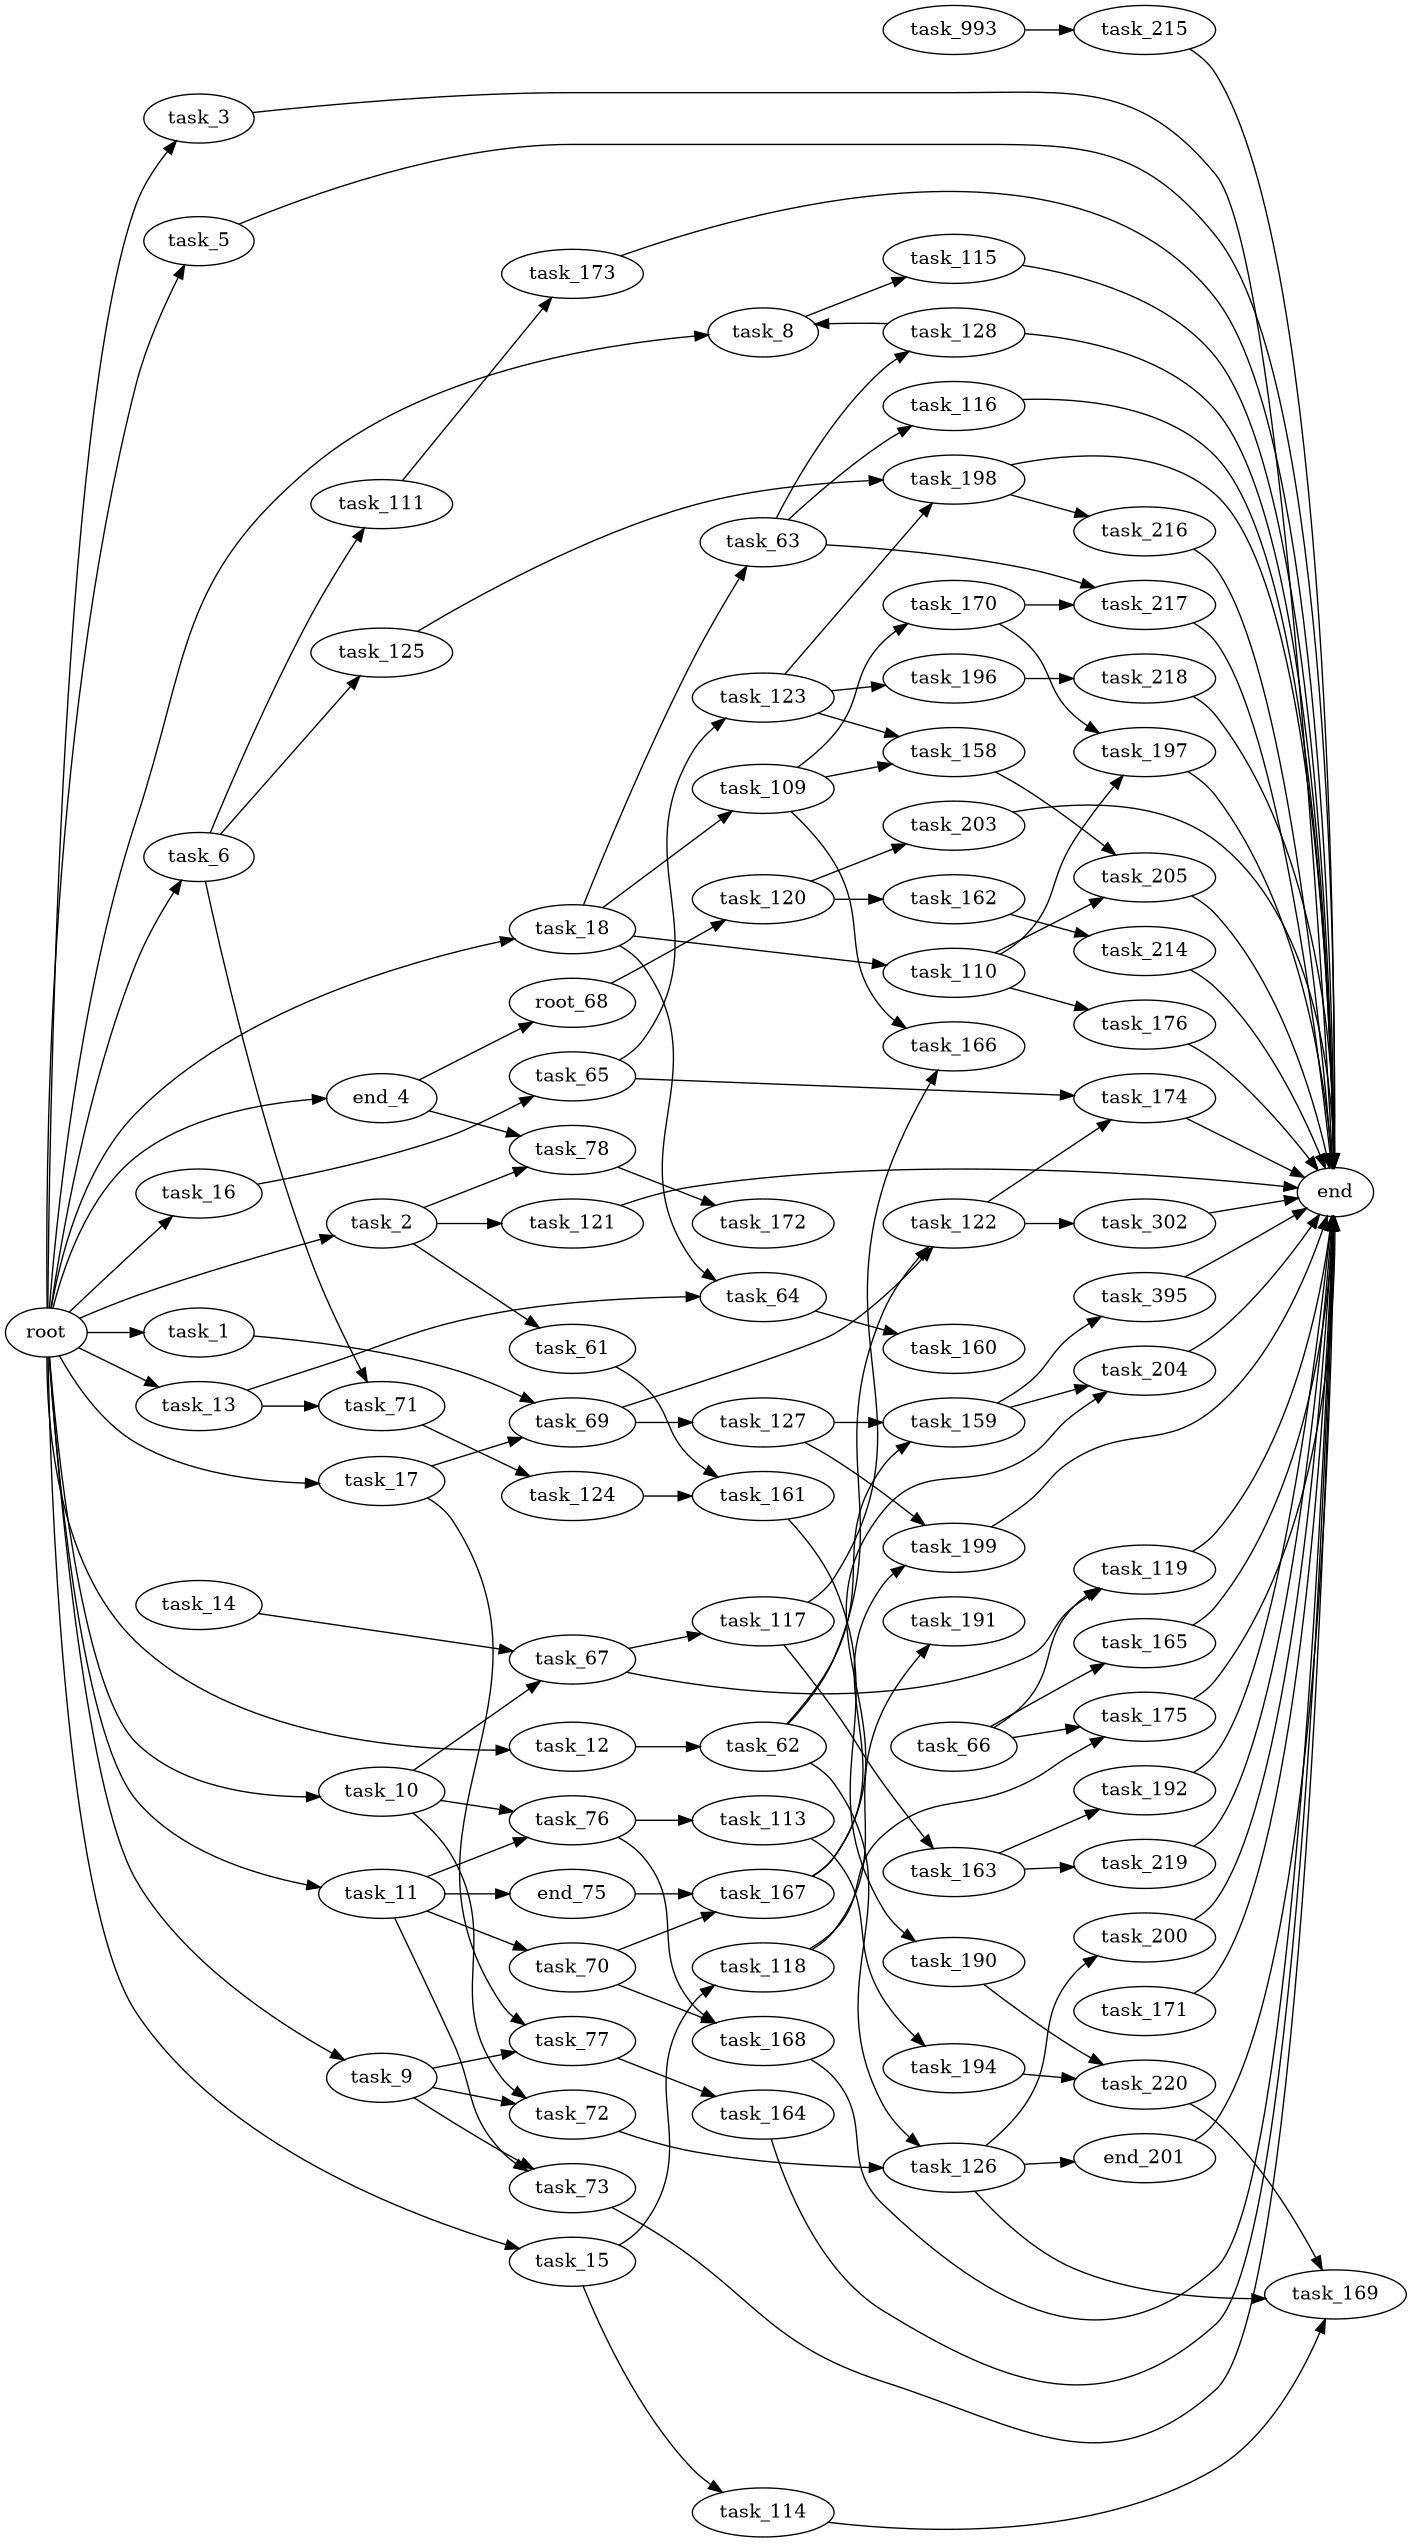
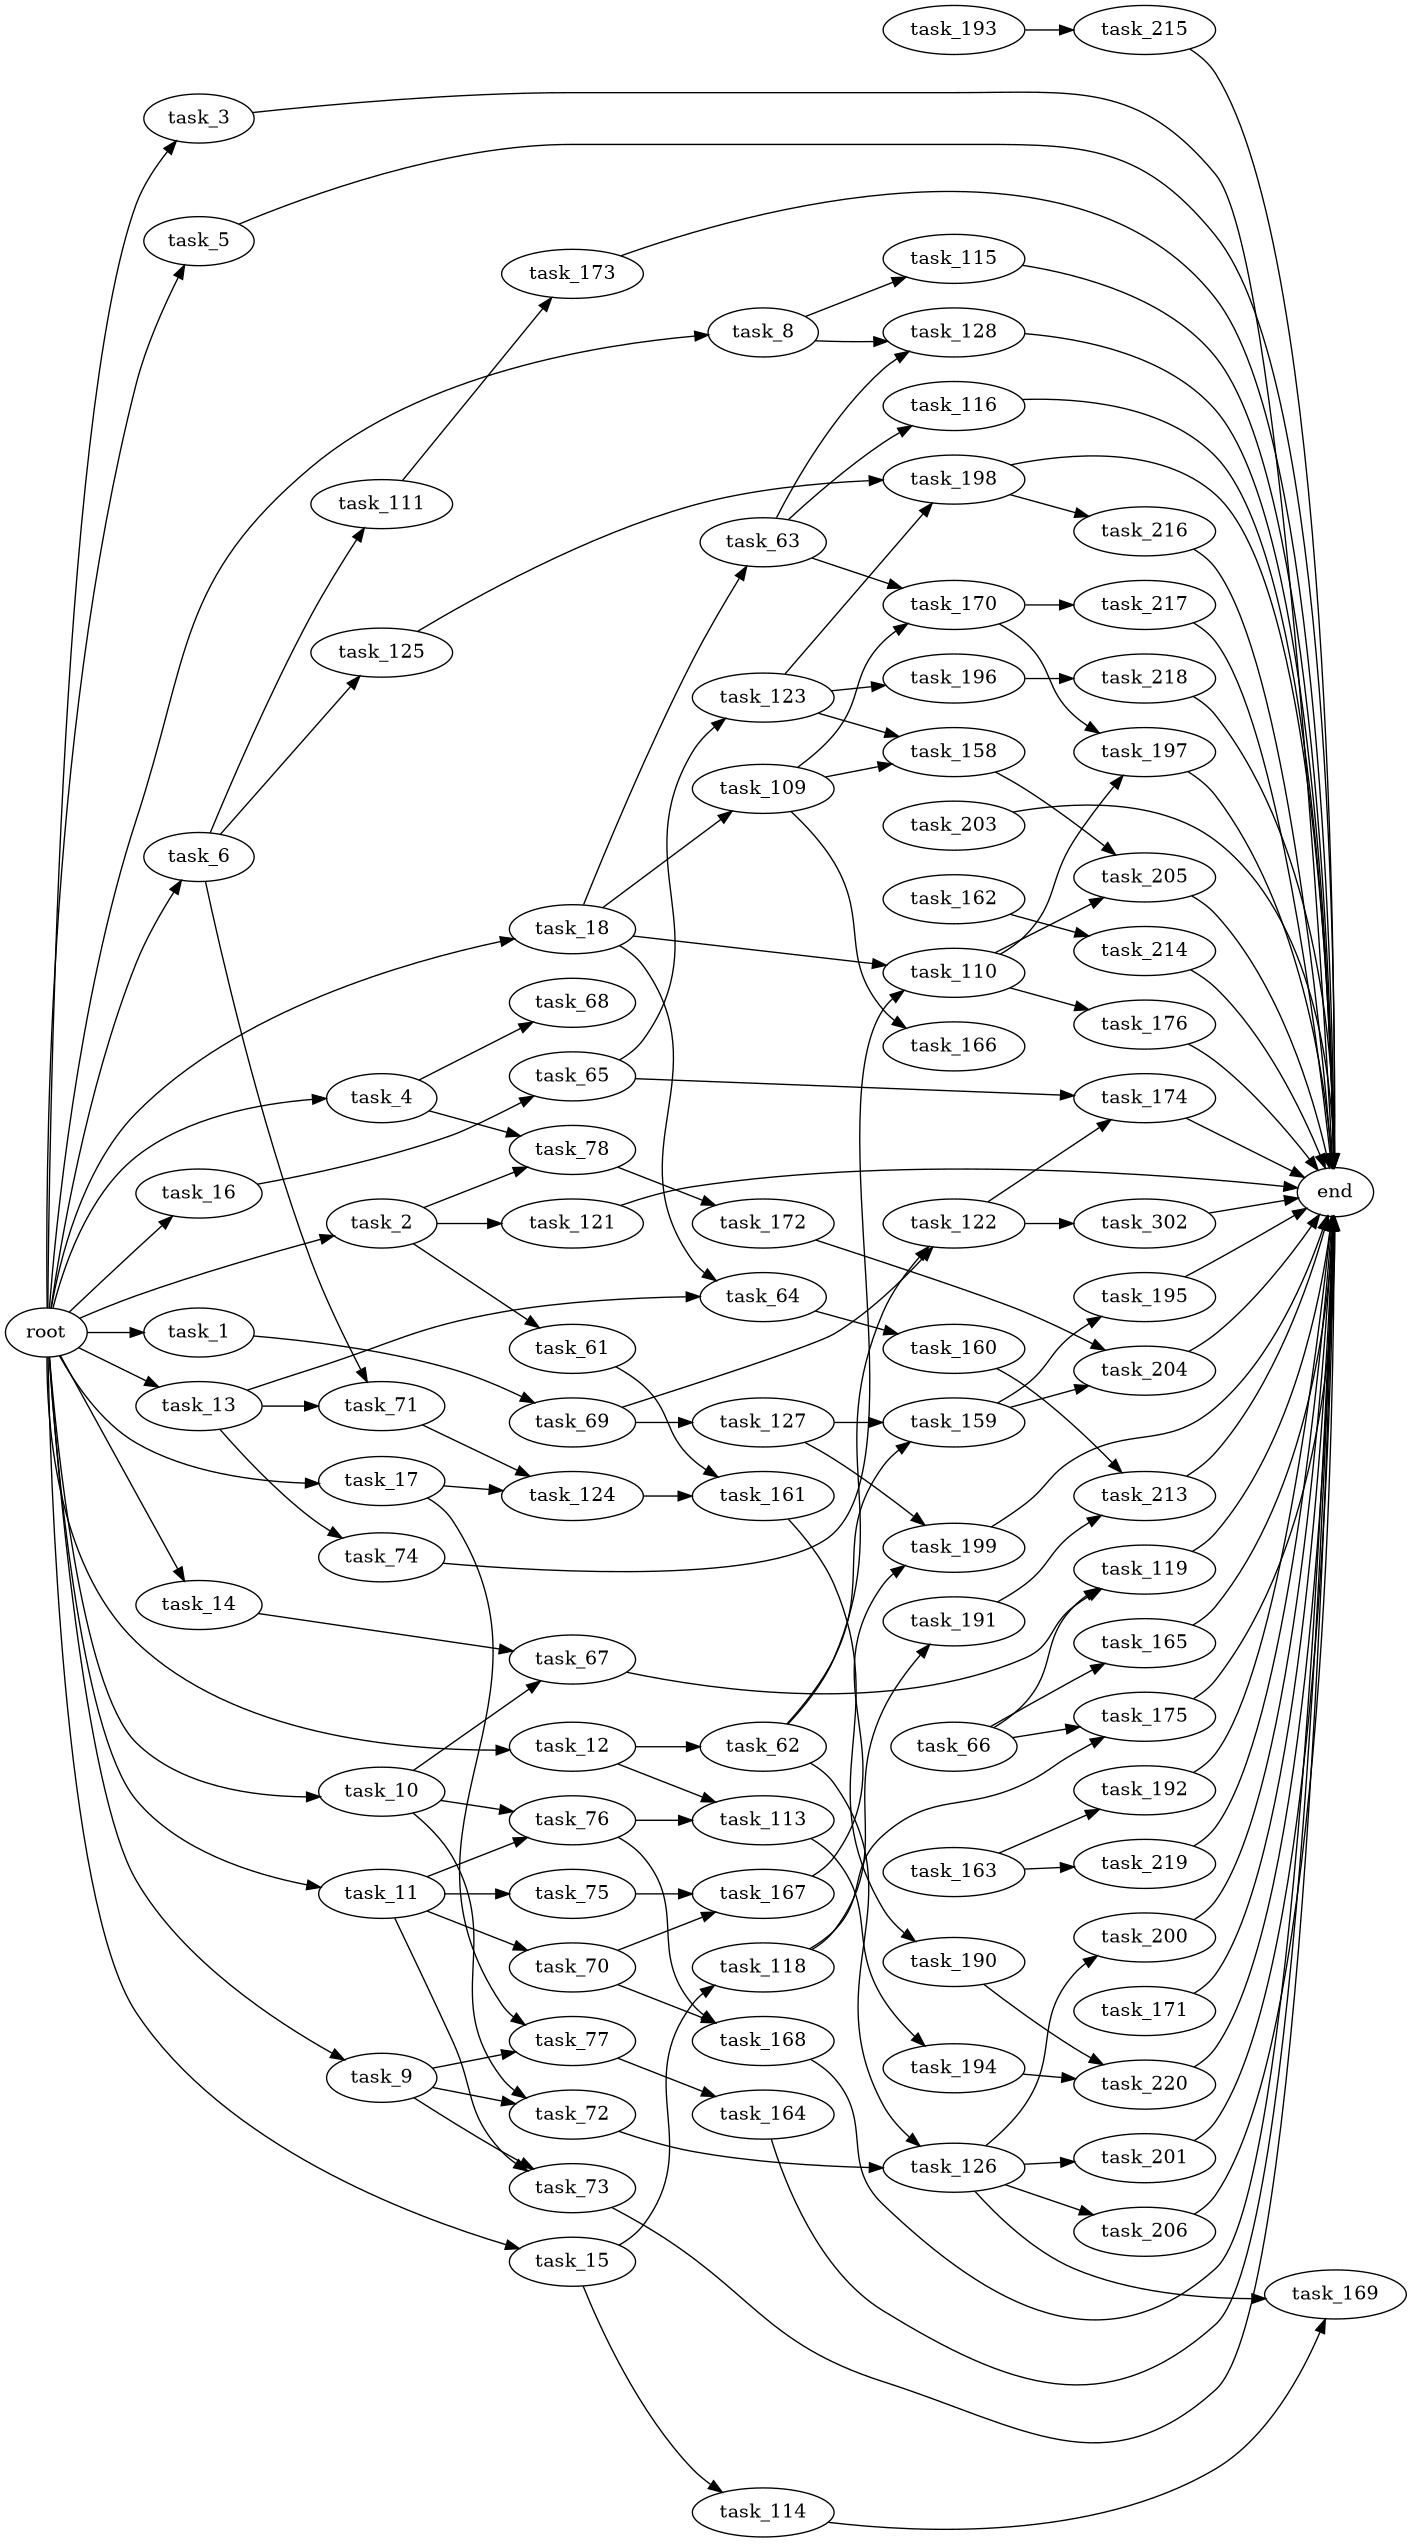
(954, 30) -> (954, 30)
(858, 323) -> (844, 342)
(955, 557) -> (850, 571)
(763, 899) -> none
(572, 1003) -> (572, 1003)
(382, 1098) -> (382, 1098)
(1145, 1297) -> (1145, 1297)
(466, 1455) -> (466, 1488)
none -> (119, 1462)
none -> (1145, 1496)
(871, 1531) -> (956, 1287)
none -> (382, 1557)
(763, 1621) -> none
none -> (660, 1780)
(572, 1894) -> (572, 1894)
(1246, 2153) -> (1296, 1745)
(1145, 2158) -> (1145, 2158)
none -> (1145, 2232)
